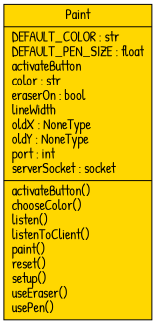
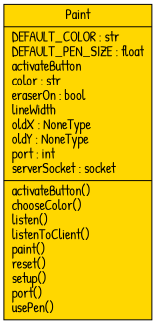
(40, 294) -> (27, 294)
